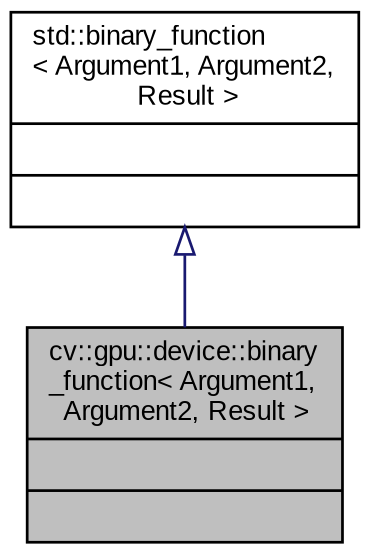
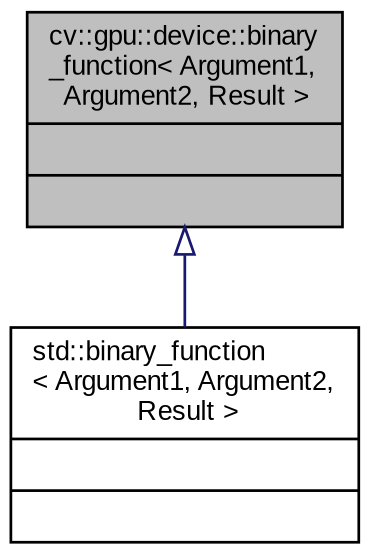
(185, 291) -> (185, 291)
